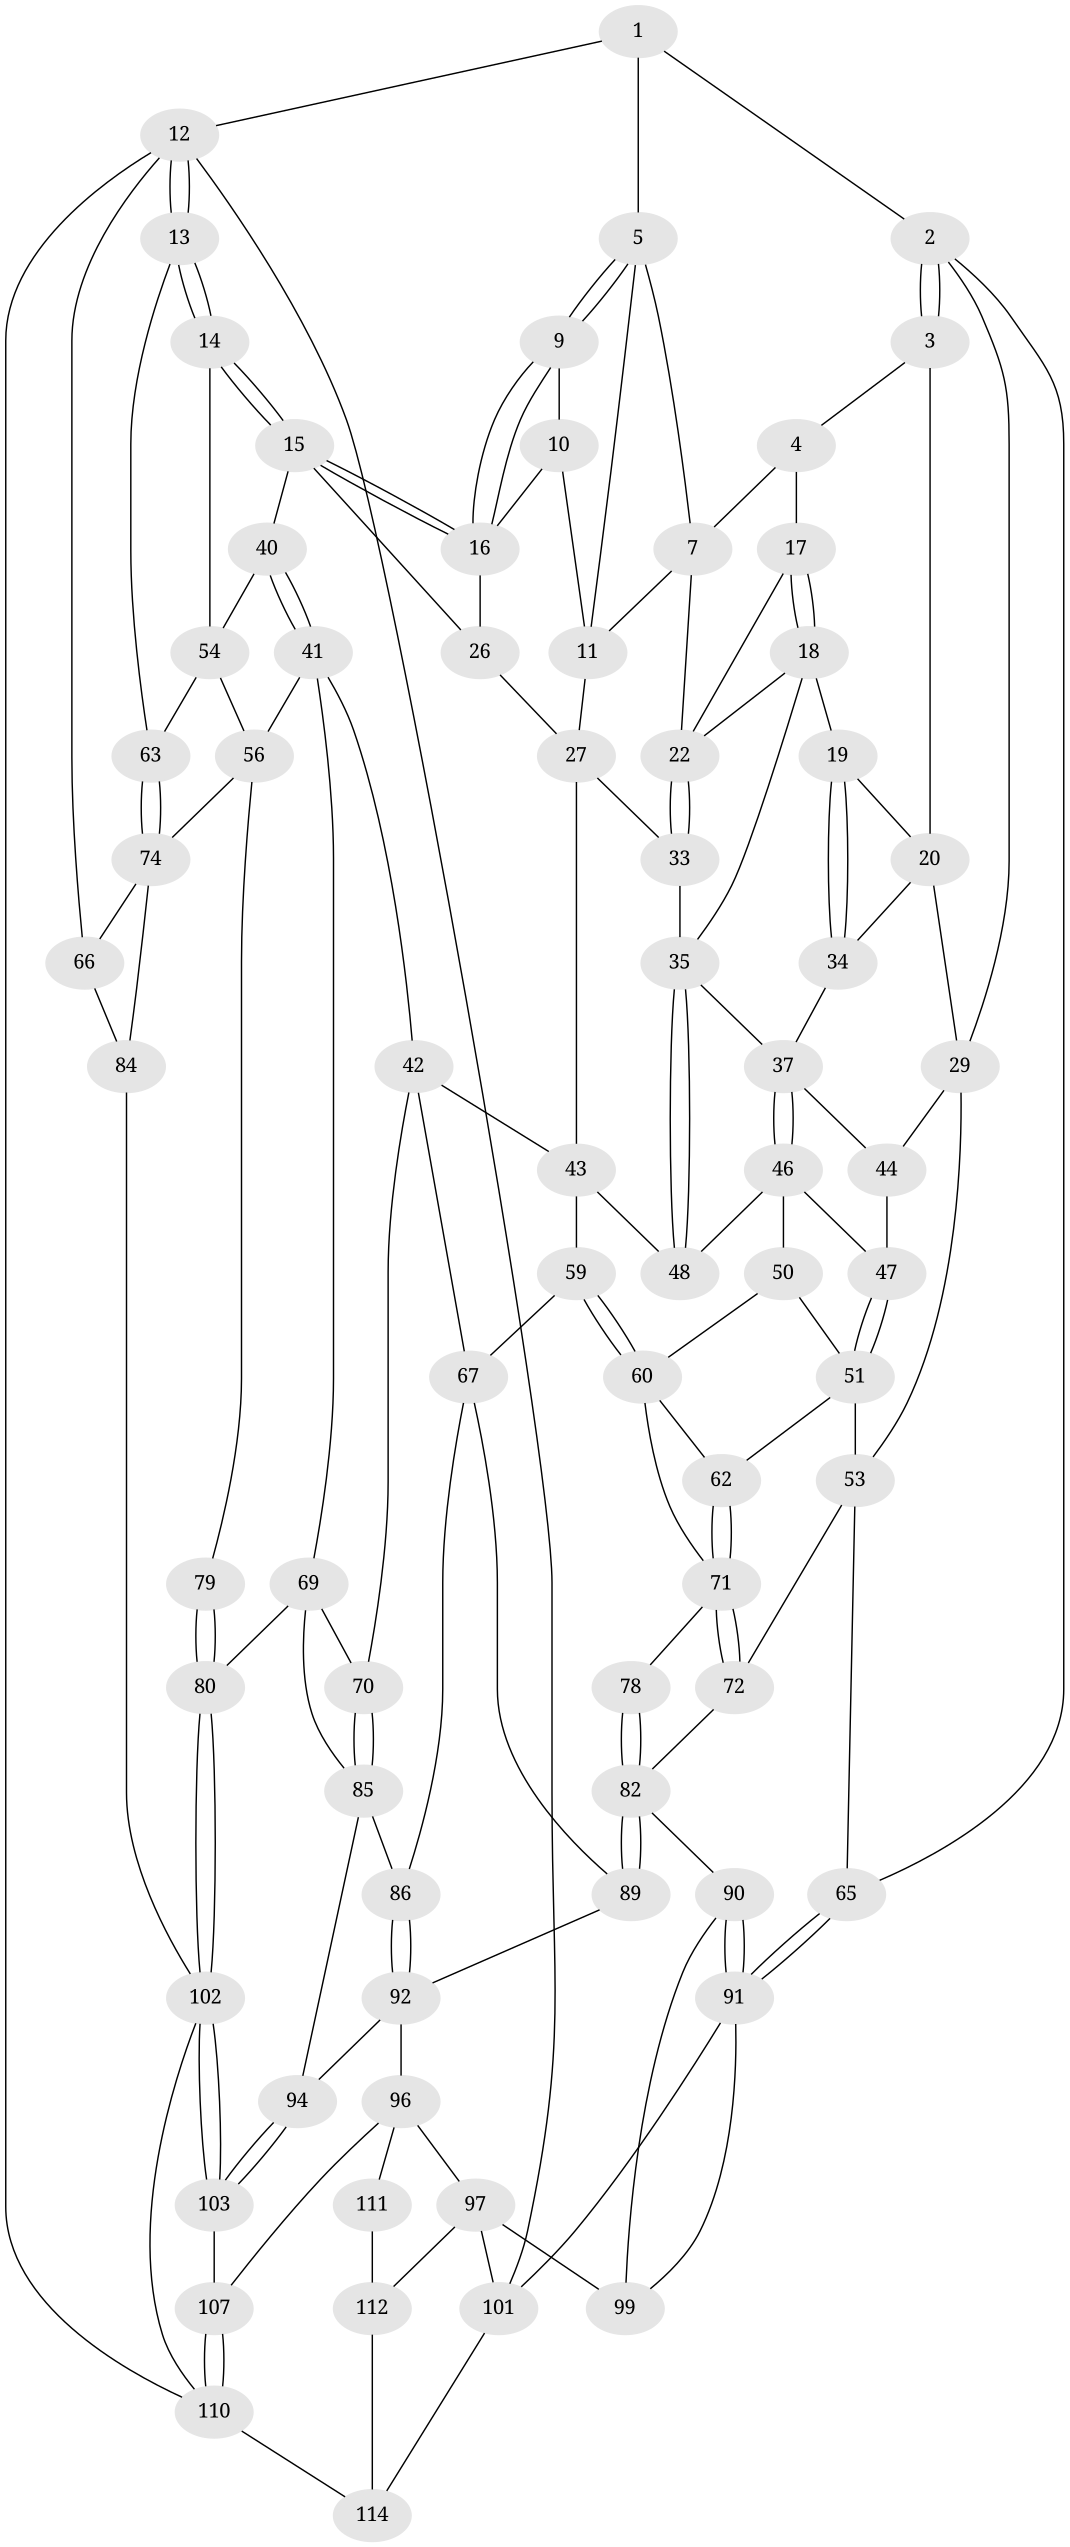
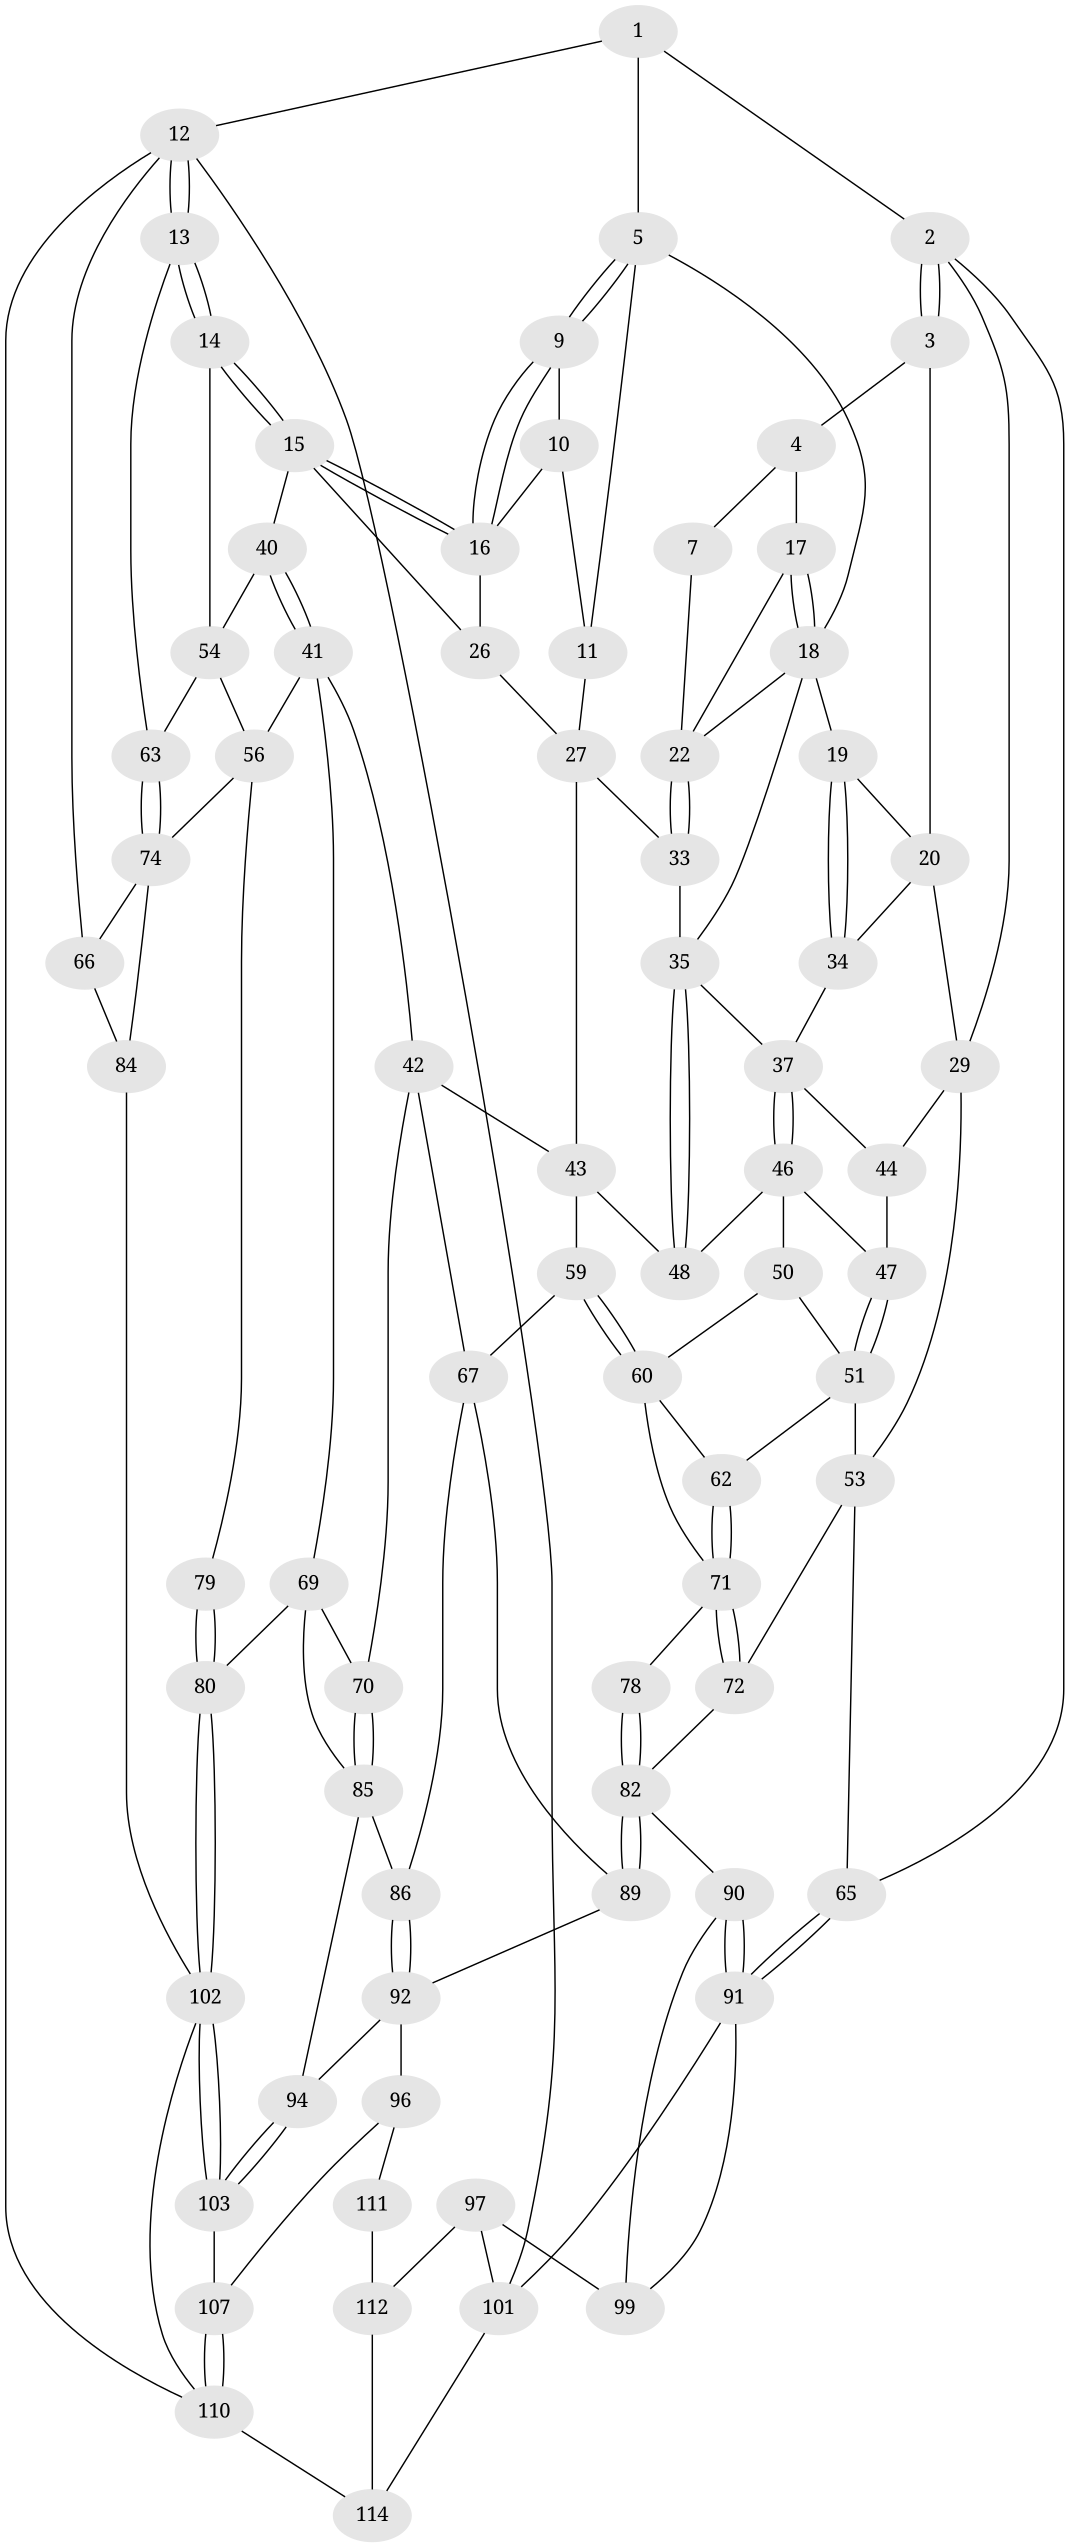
(672, 393) -> (835, 397)
(640, 601) -> none
(438, 2153) -> none
